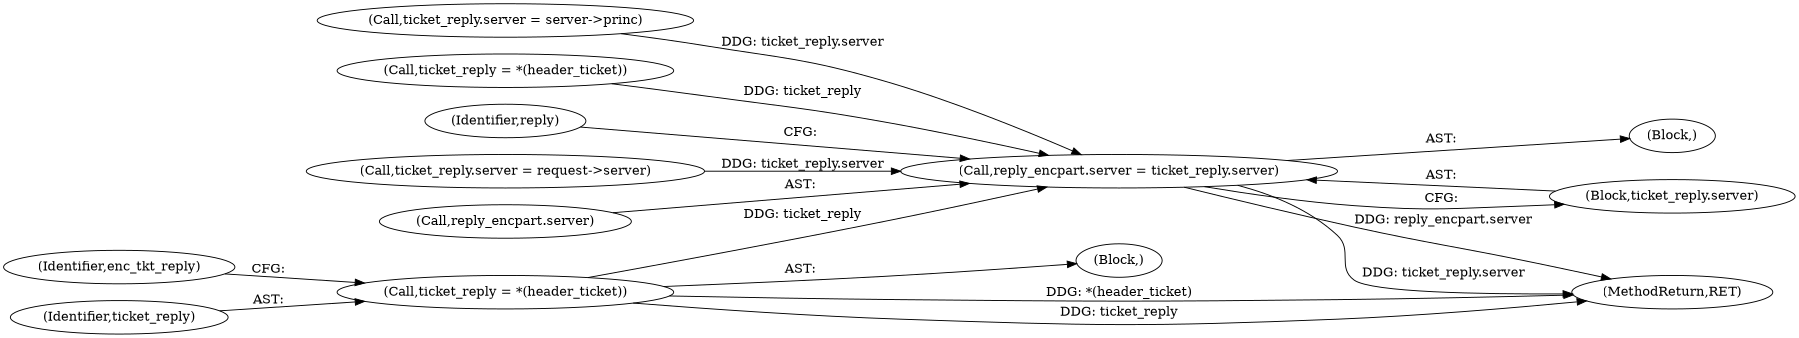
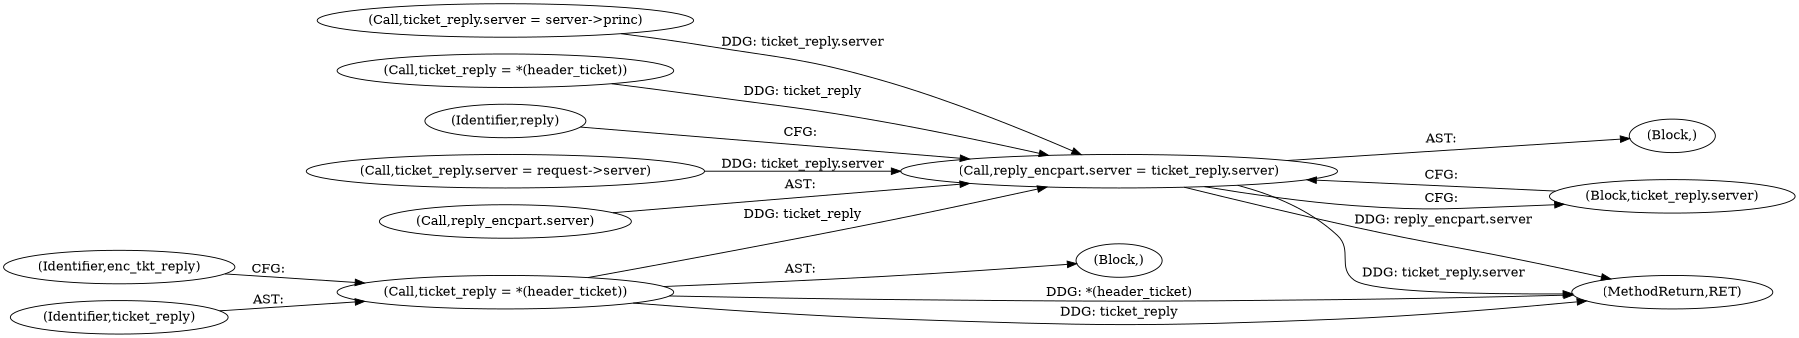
(1443, 175) -> (1443, 175)
